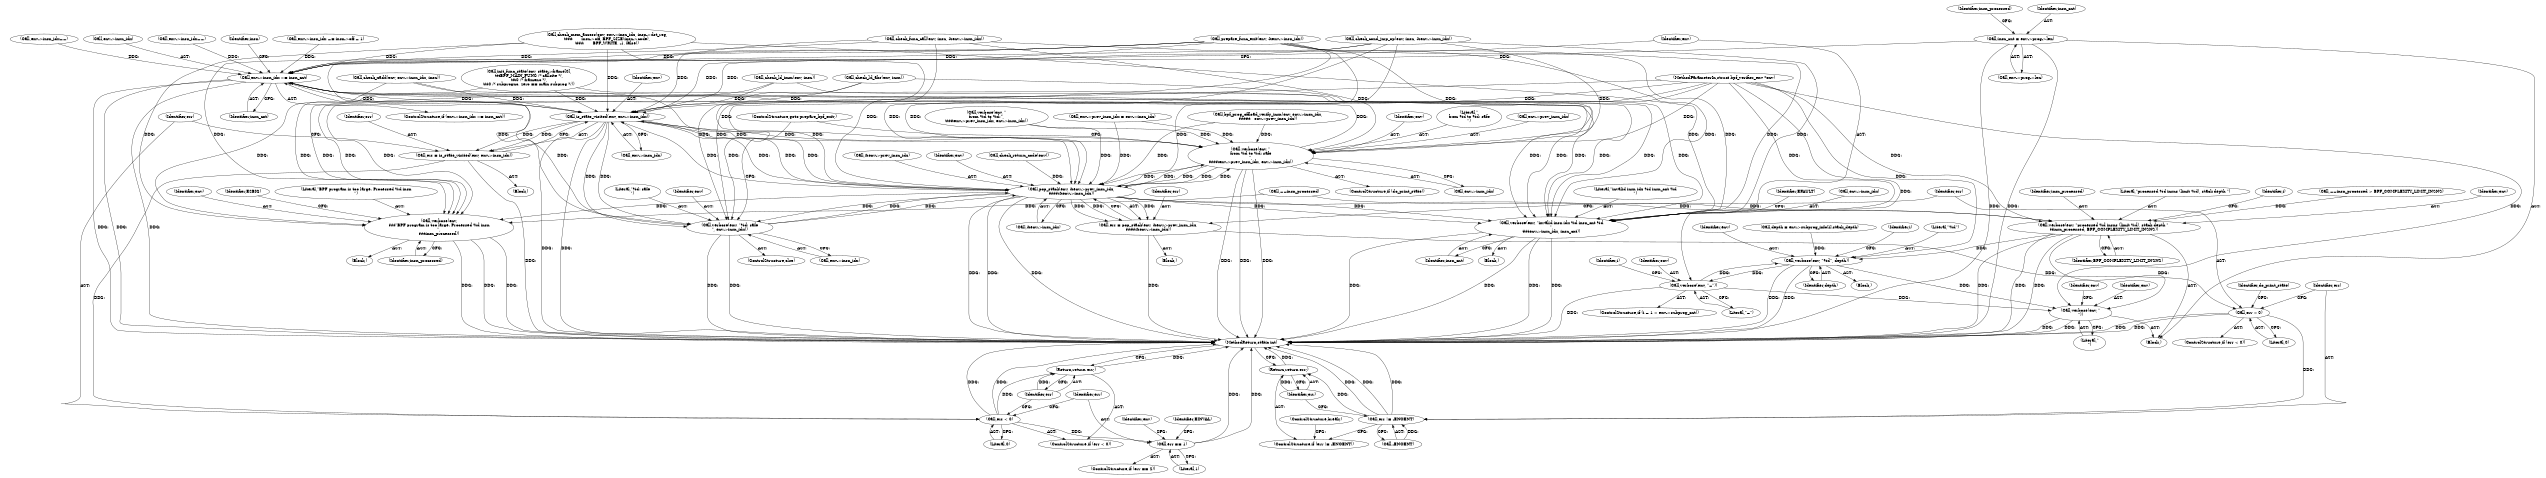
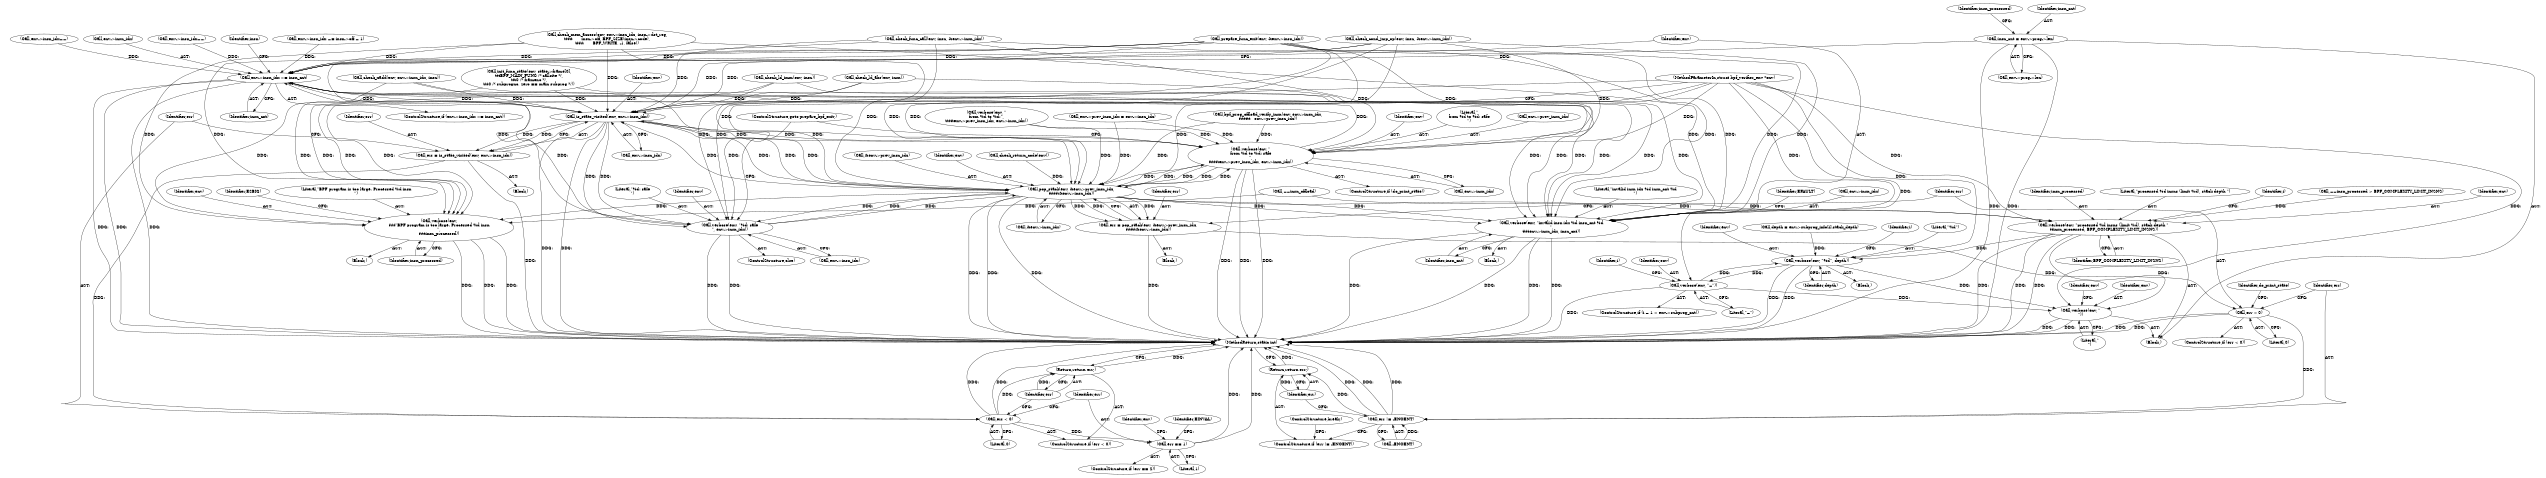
(2029, 57) -> (2029, 57)
(1531, 99) -> (1531, 99)
(1294, 192) -> (1294, 192)
